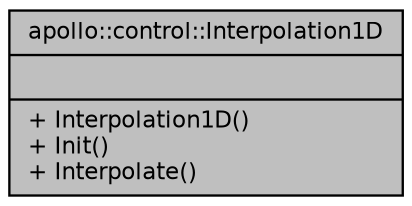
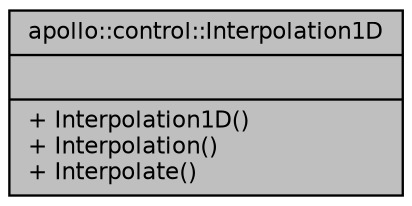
(69, 146) -> (124, 146)
